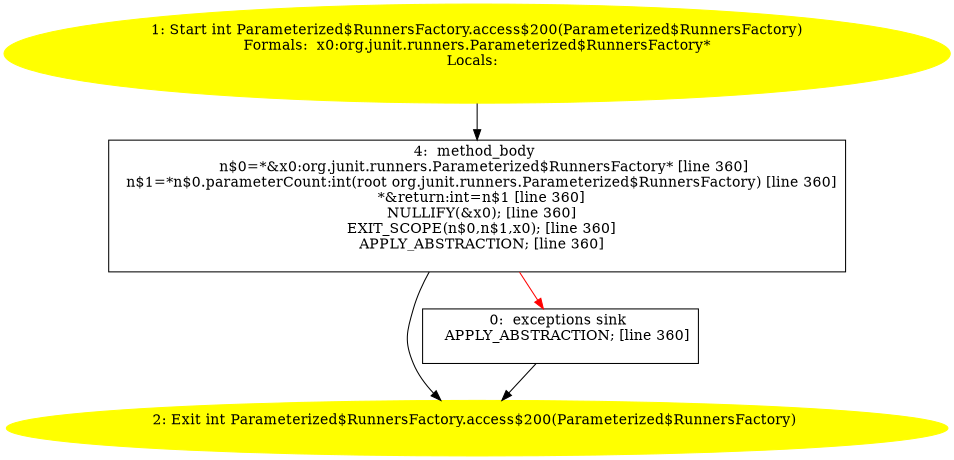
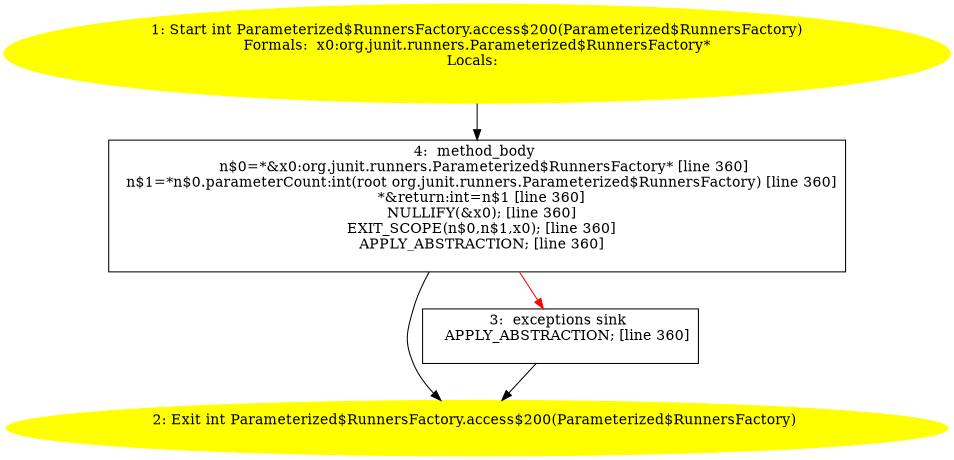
(561, 336) -> (561, 336)
